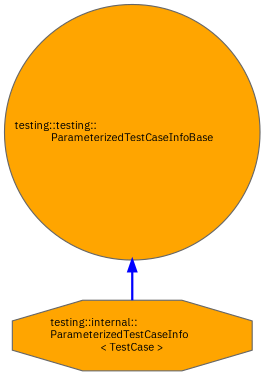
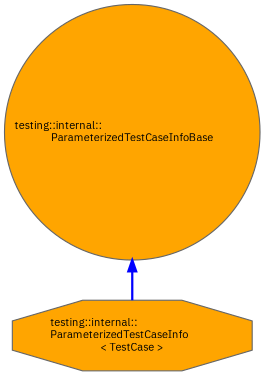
(132, 132) -> (132, 132)
